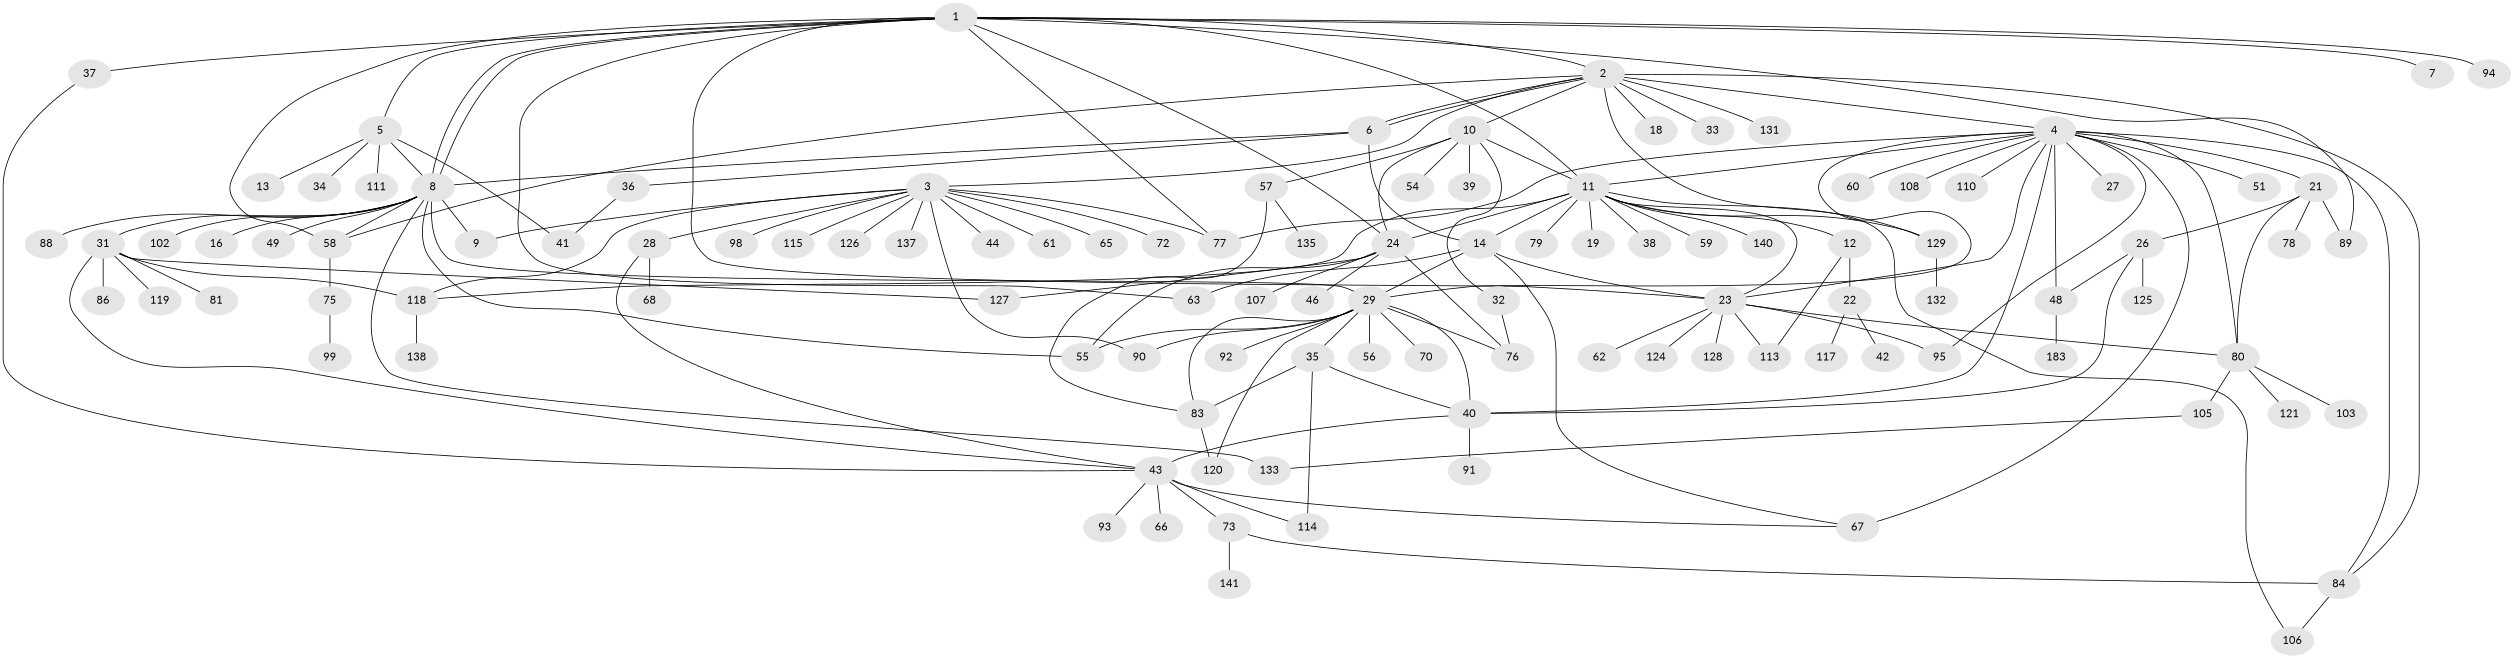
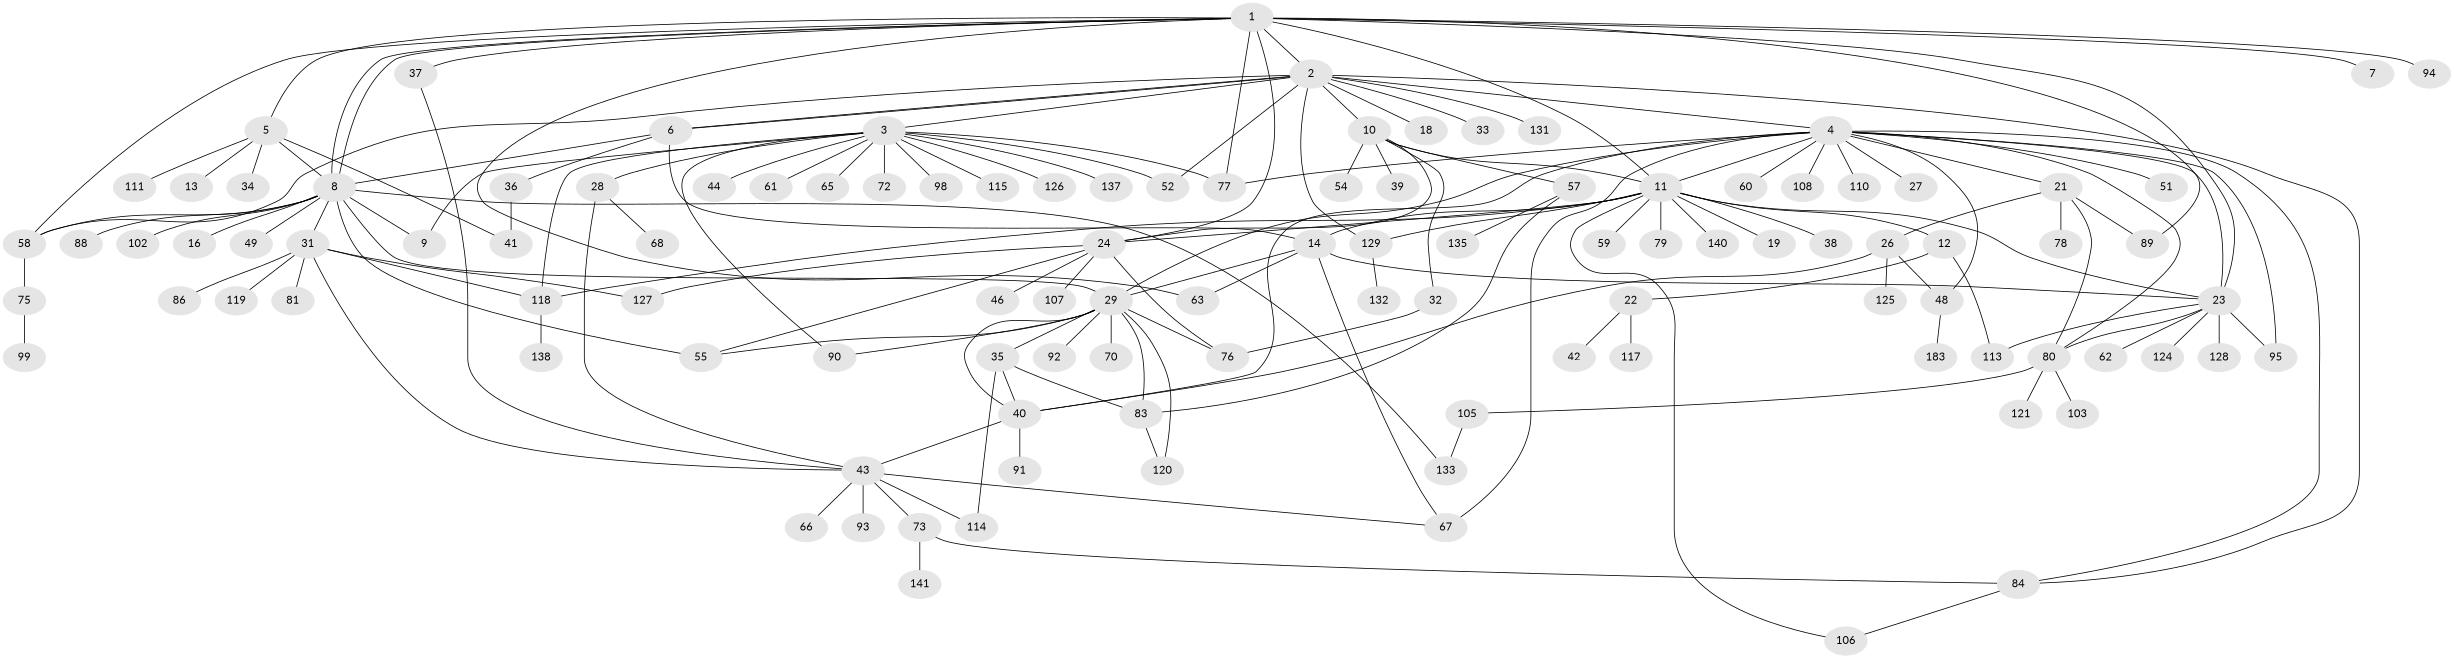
none -> (1168, 187)
(1369, 358) -> none
